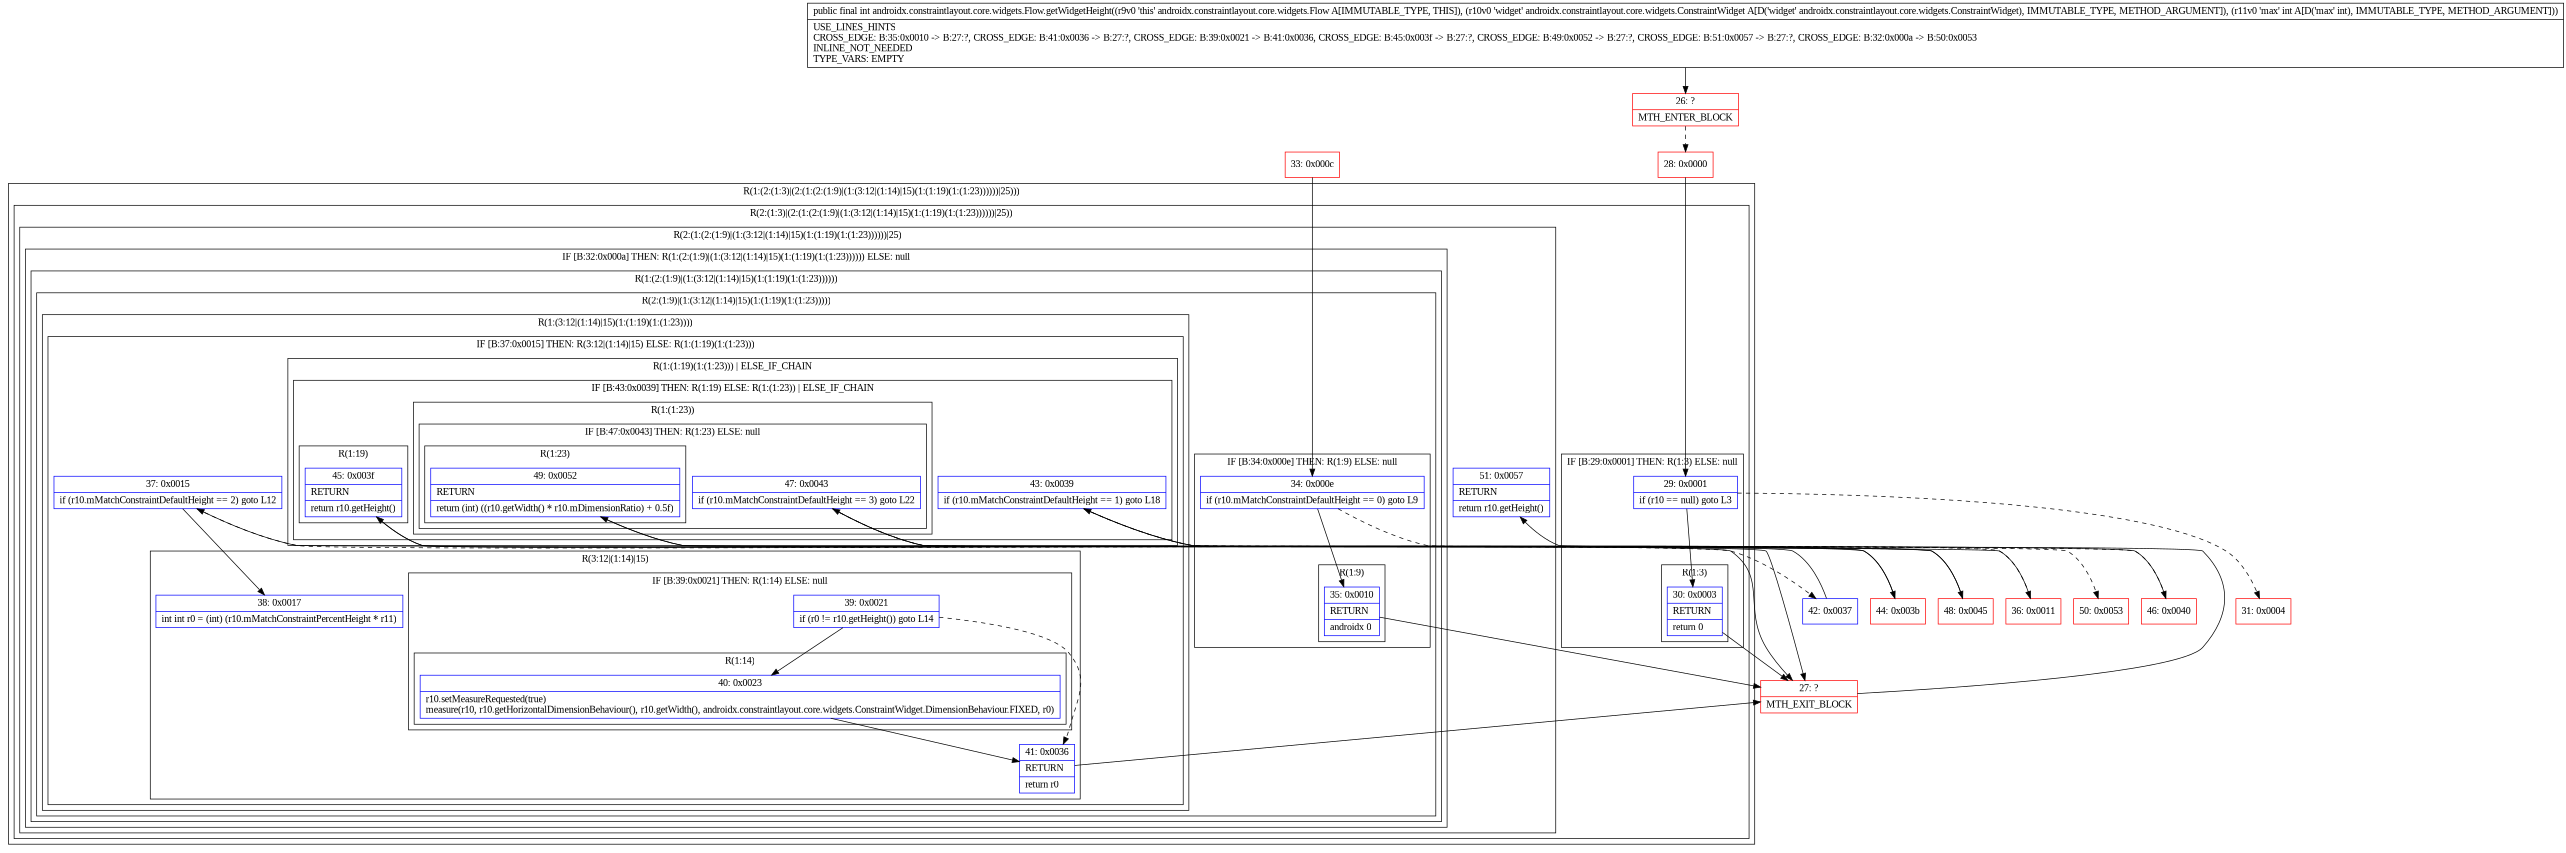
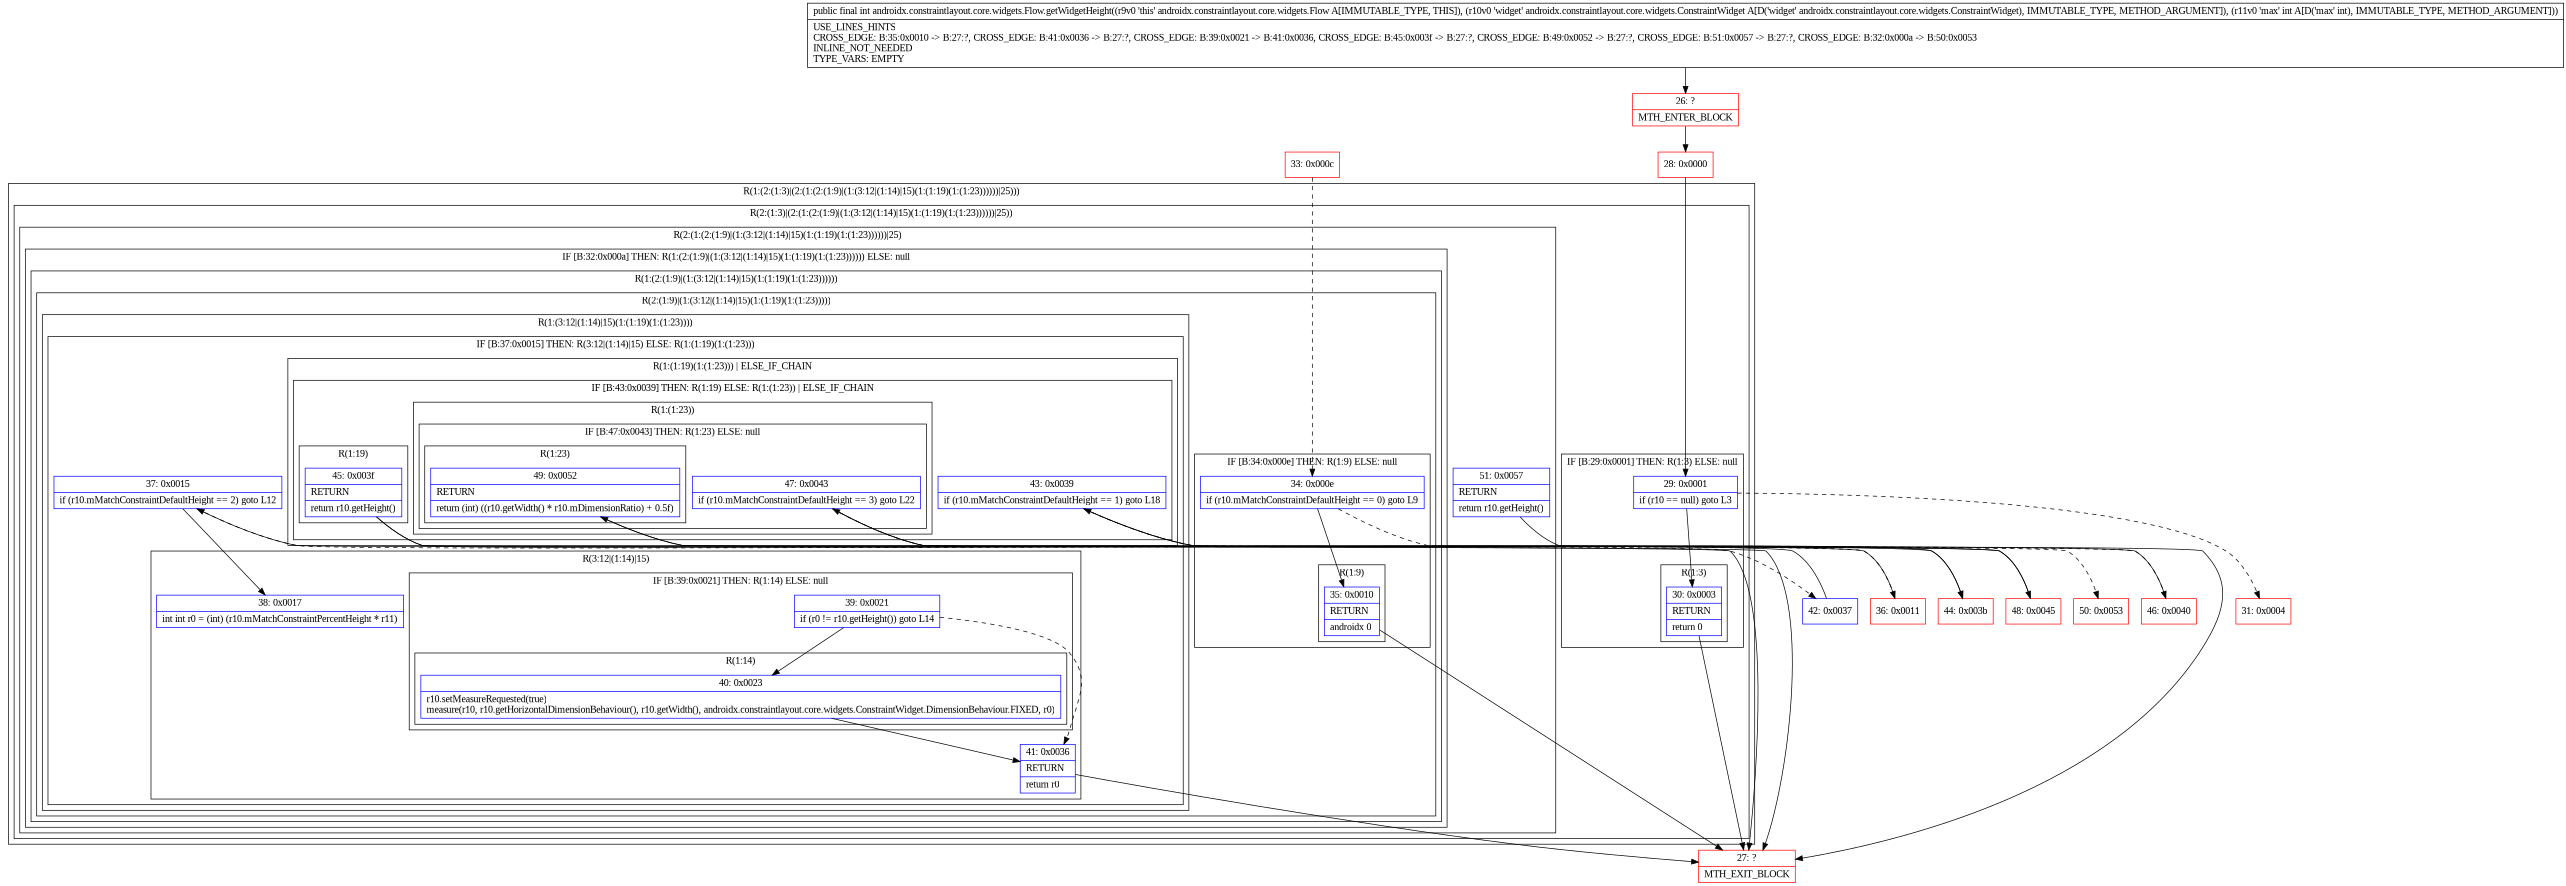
(1686, 135) -> (1686, 135)
(1312, 323) -> (1312, 323)
(1149, 547) -> (1175, 547)
(2147, 549) -> (2142, 549)
